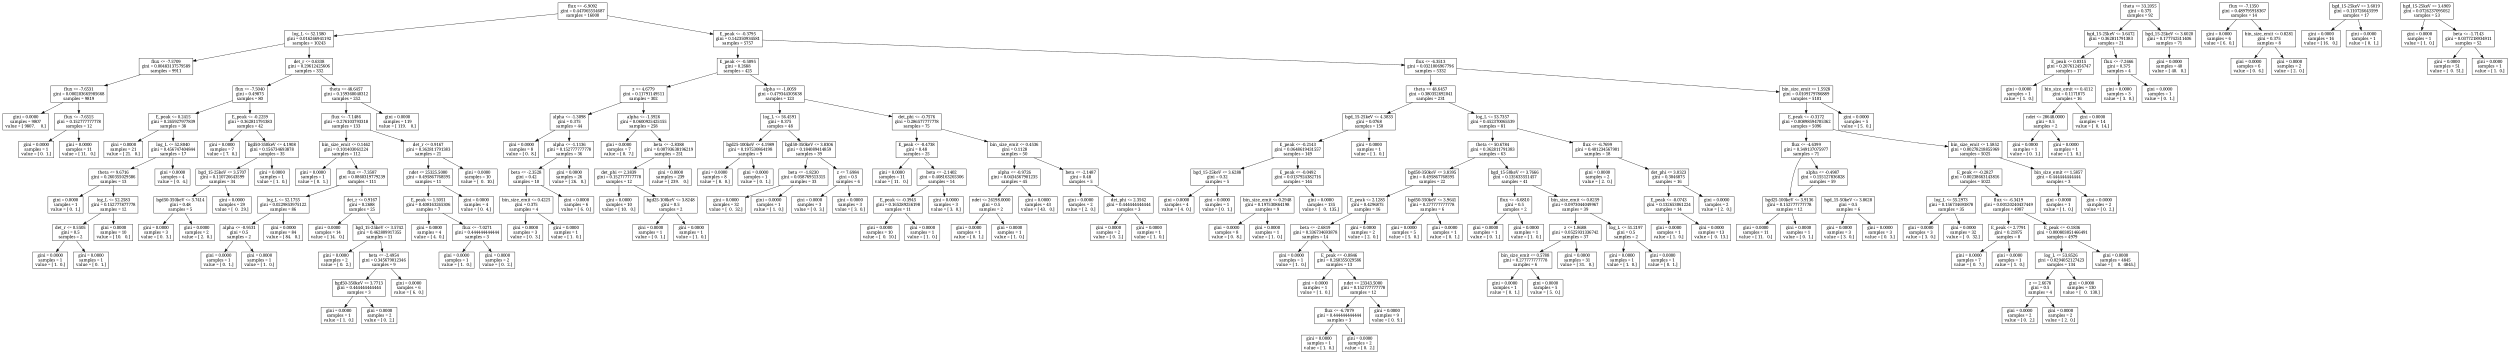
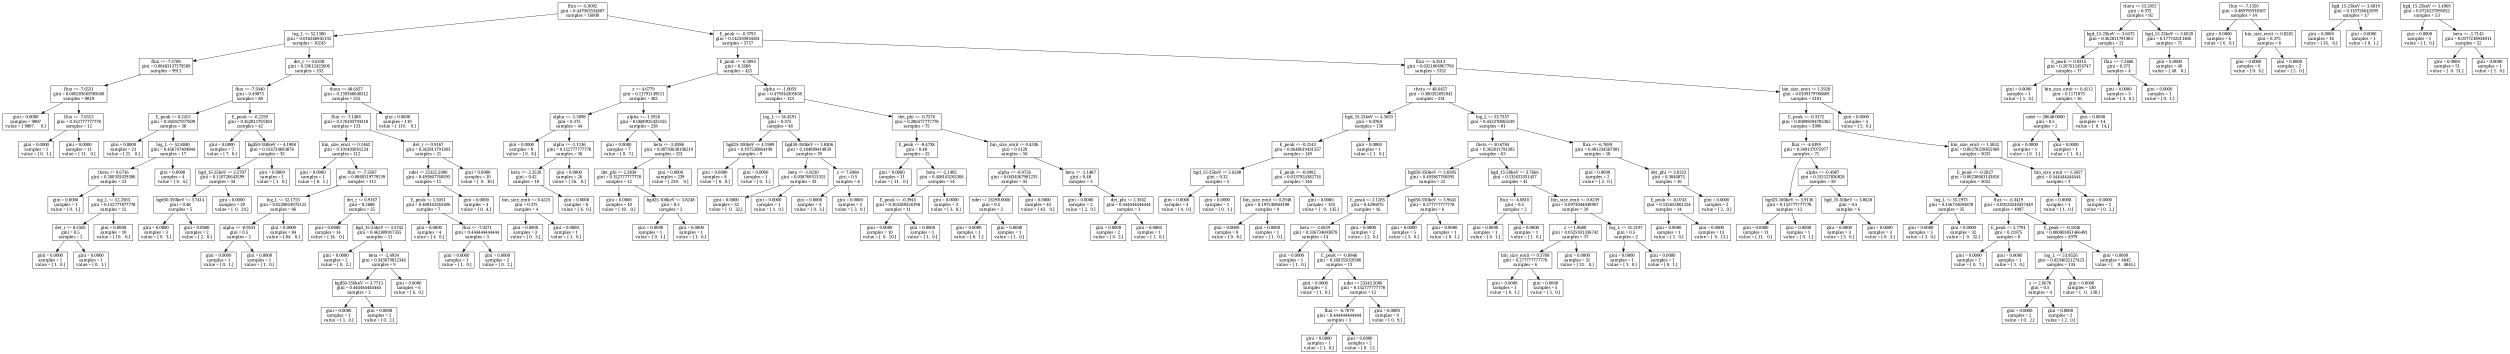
none -> (1834, 190)
